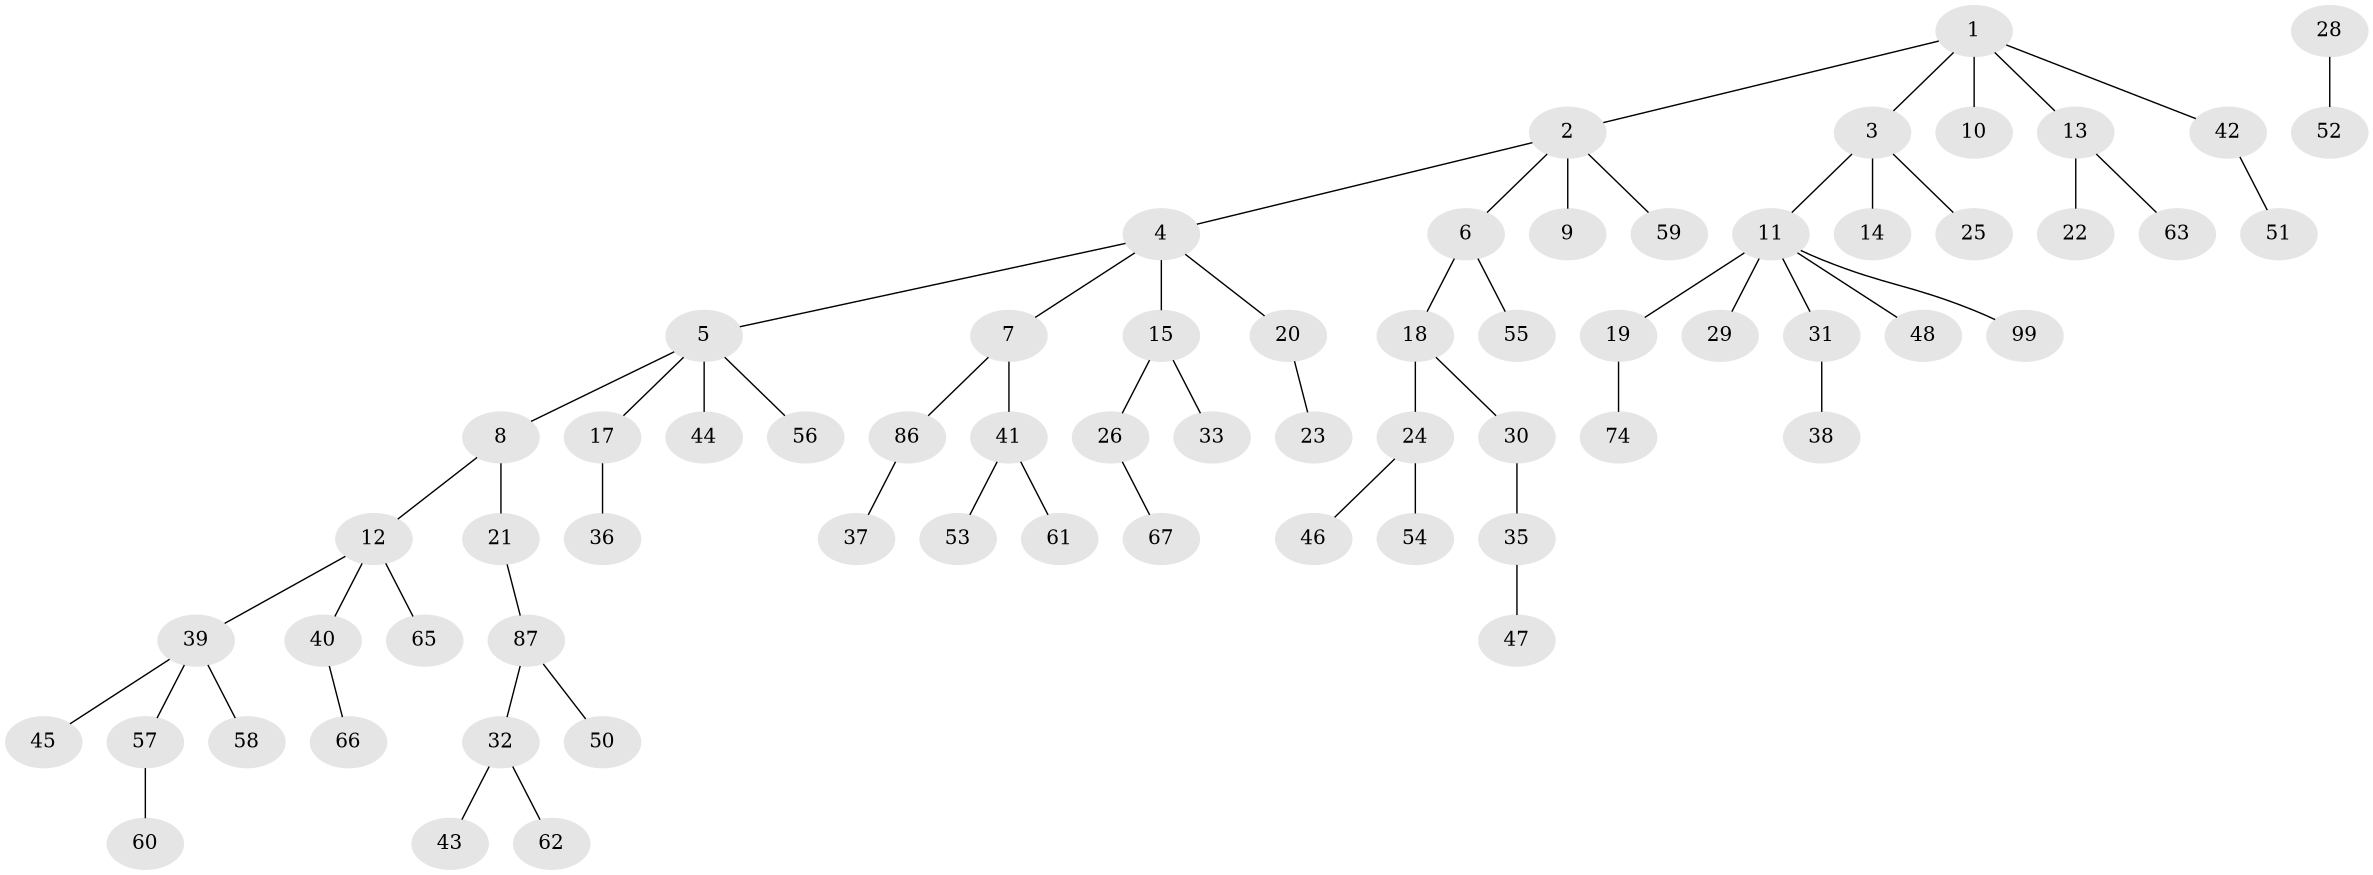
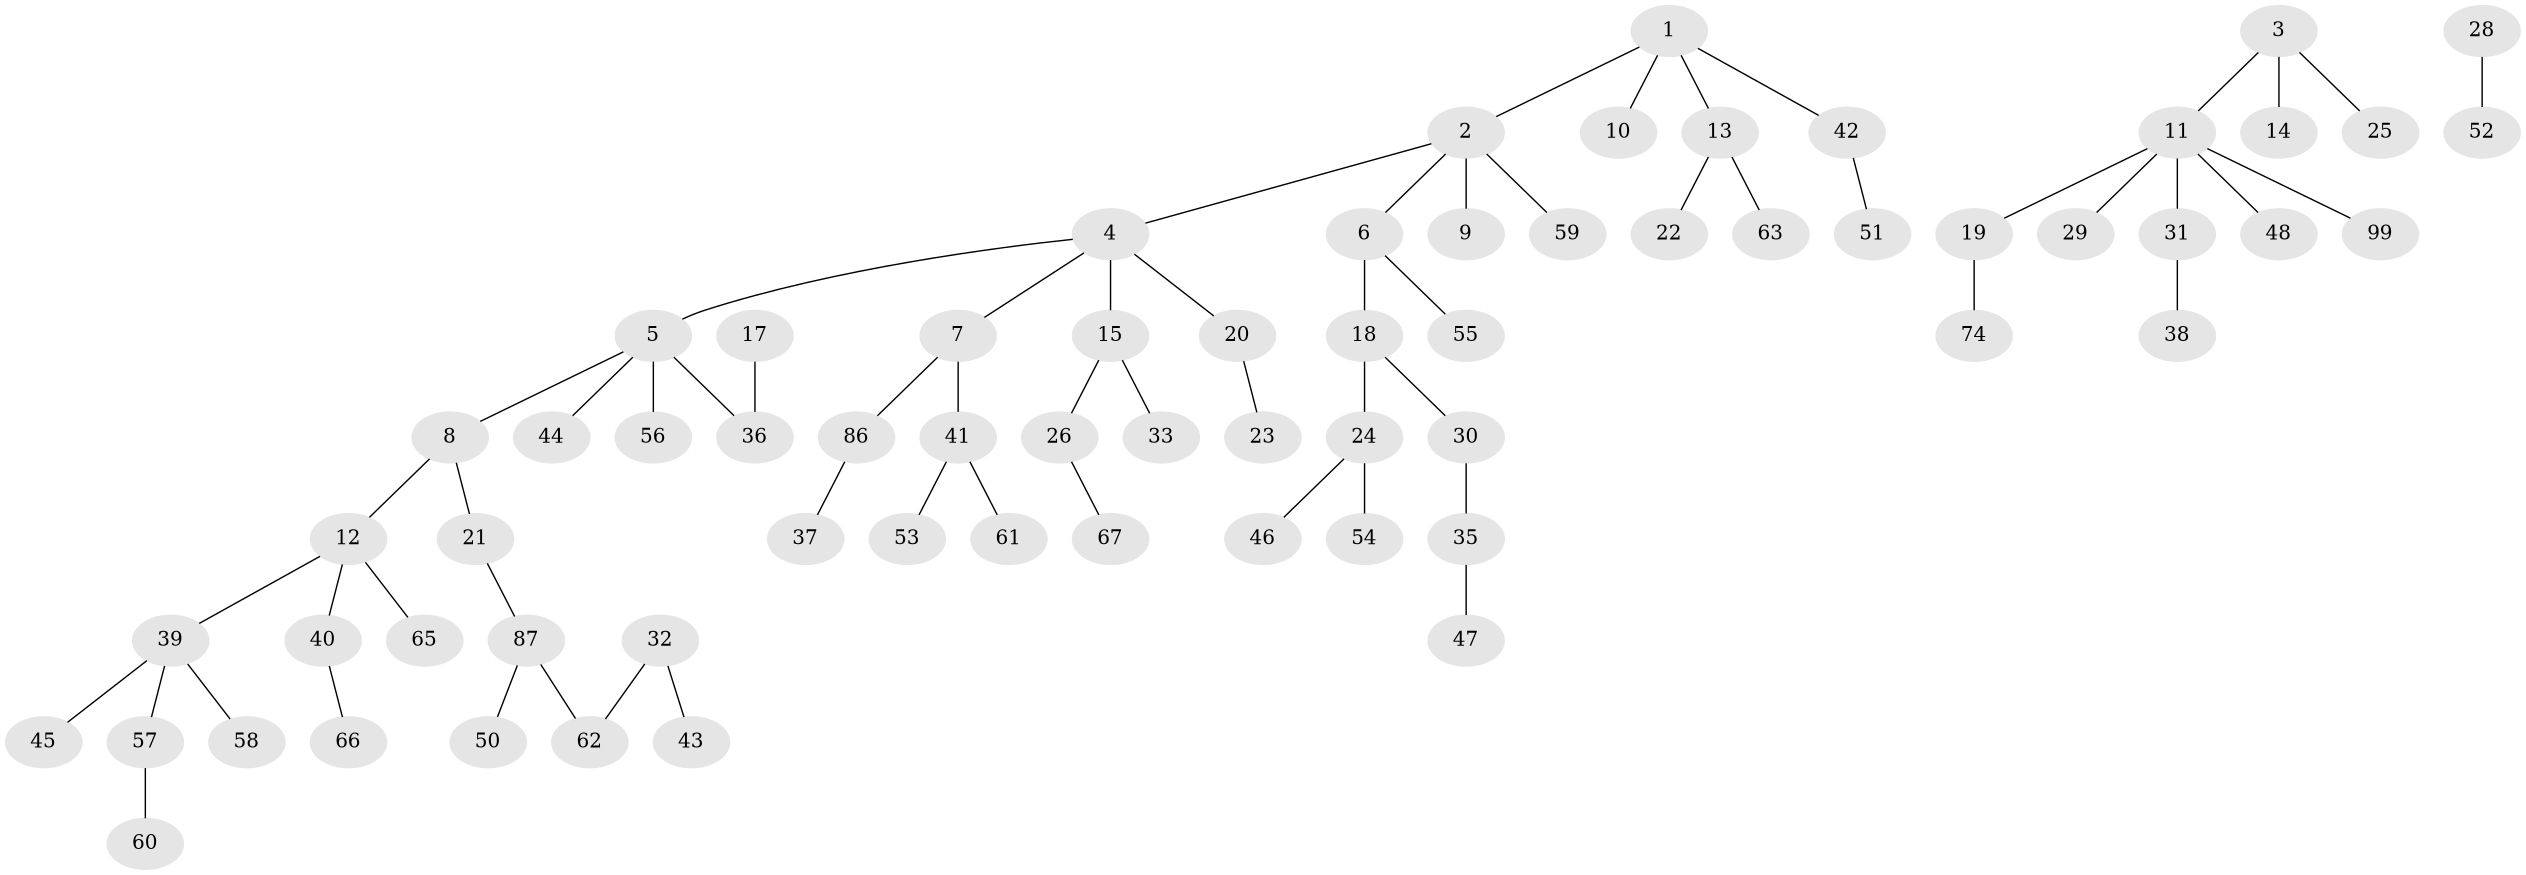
(1923, 82) -> none
(654, 386) -> (704, 386)
(514, 692) -> (558, 691)
